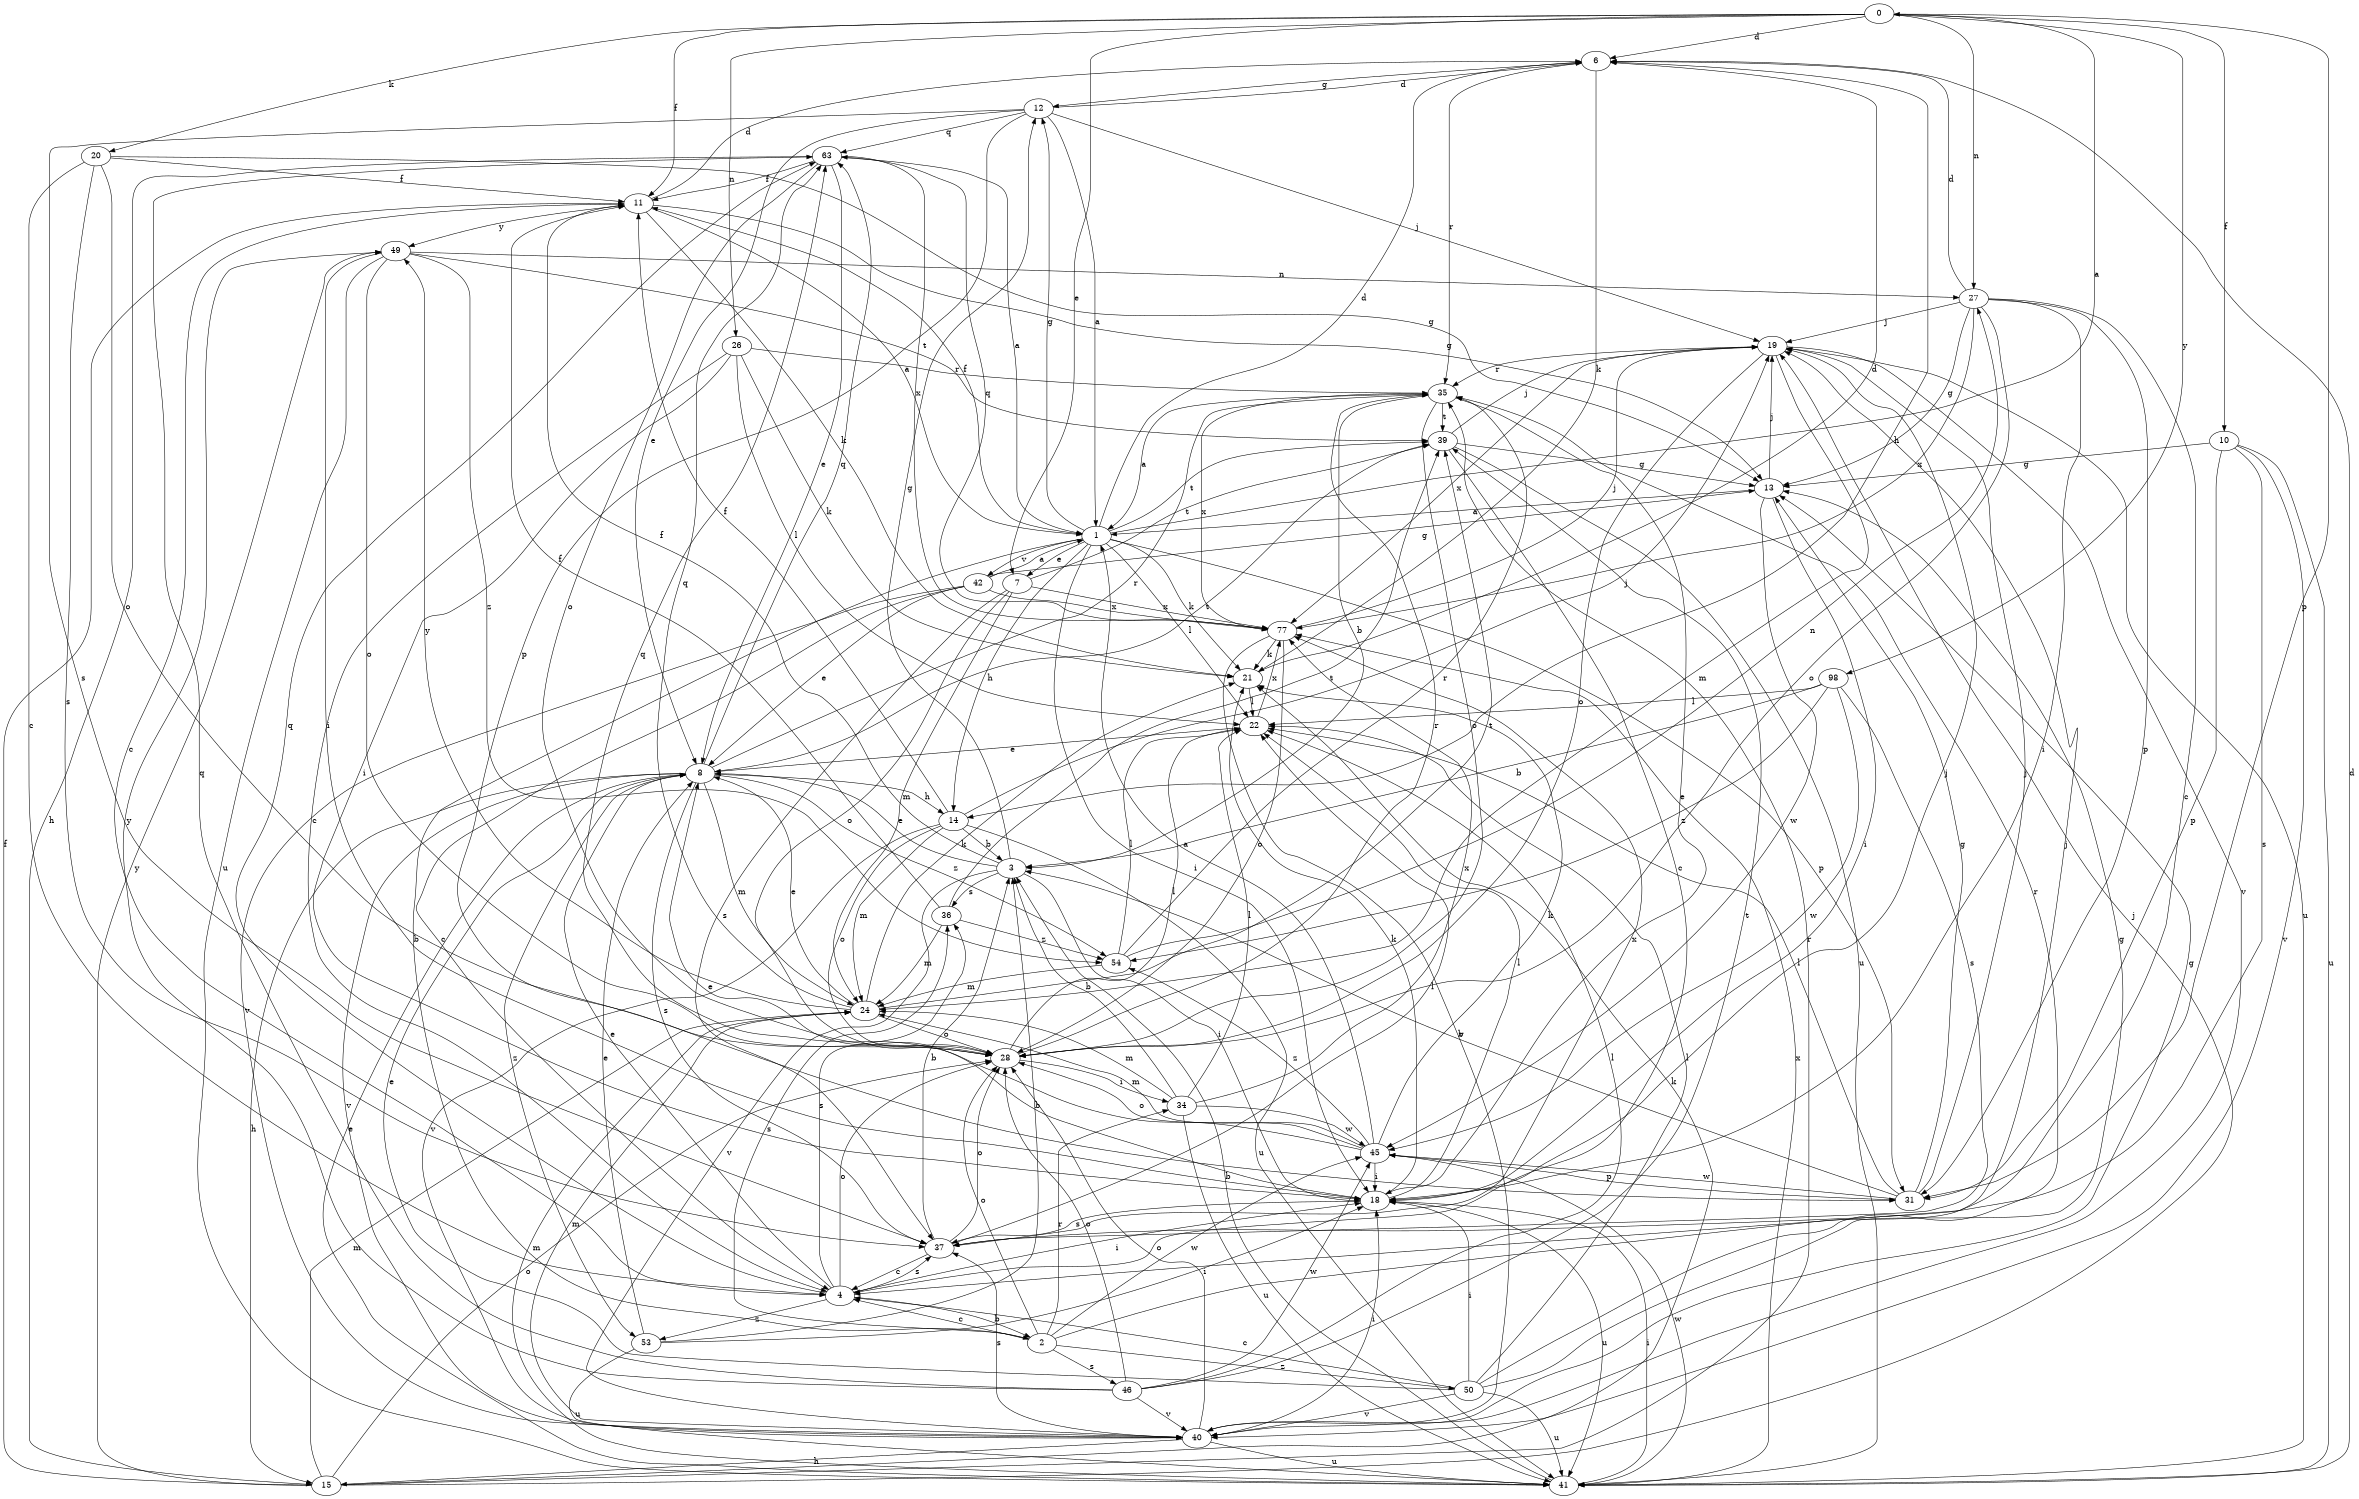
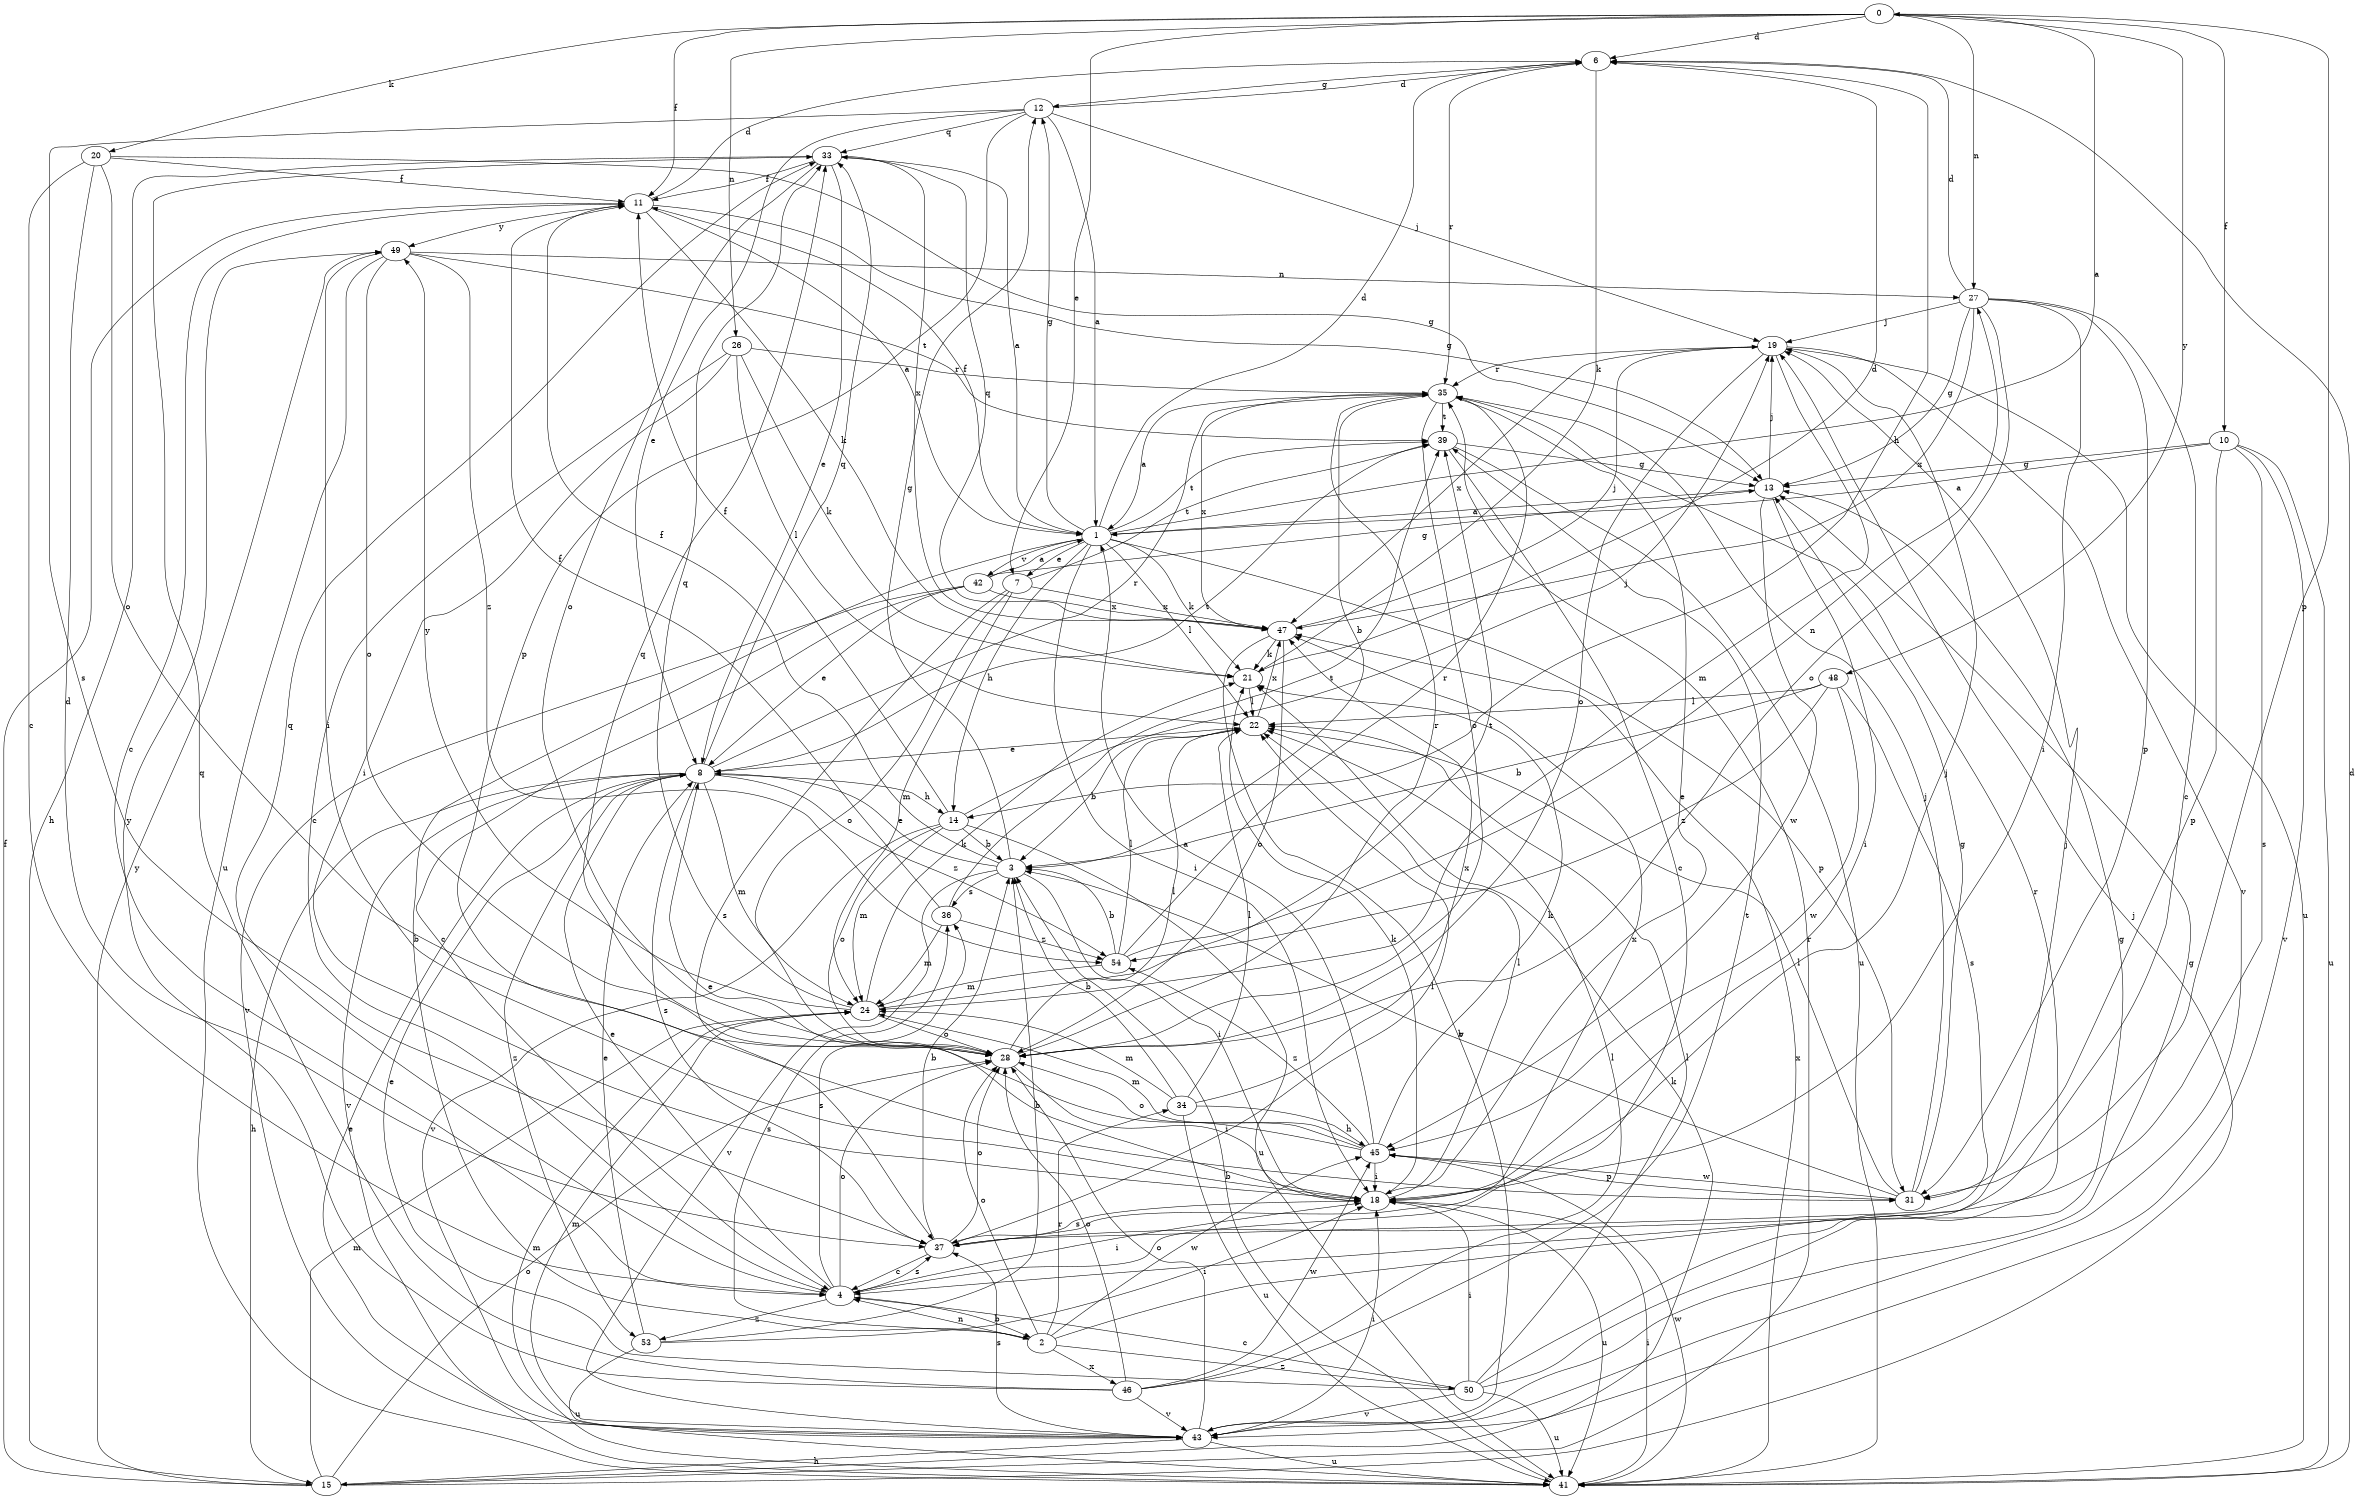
(827, 156) -> (827, 156)
(1585, 362) -> none
none -> (1665, 508)
(1282, 631) -> (1282, 631)
(1833, 678) -> (1833, 678)
(68, 702) -> (68, 702)
(2023, 724) -> (1867, 689)
none -> (1119, 754)
(791, 885) -> none
none -> (1092, 892)
(1093, 1074) -> (1178, 1126)
(1349, 1130) -> (1349, 1130)
(961, 1320) -> (961, 1320)
(1092, 1367) -> (1092, 1367)
(1197, 1438) -> (1197, 1438)
